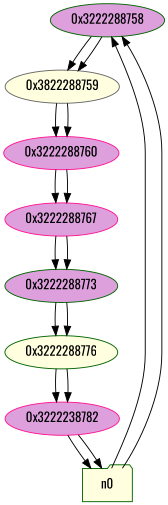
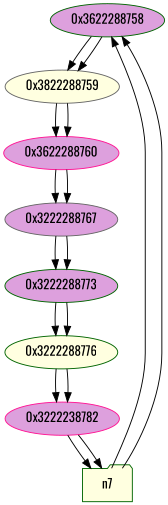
(107, 20) -> (107, 20)
(61, 153) -> (61, 153)
(61, 219) -> (61, 219)
(107, 485) -> (107, 485)
